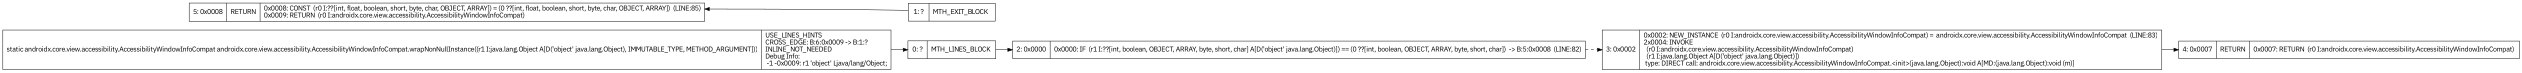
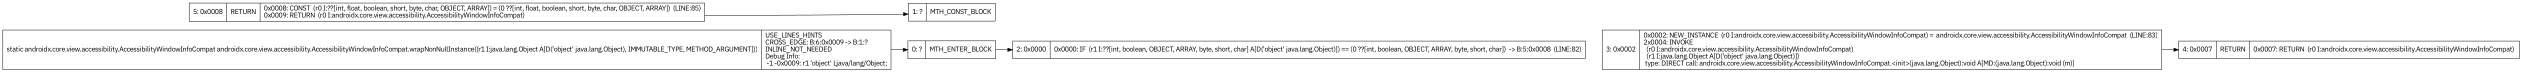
(809, 9) -> (804, 15)
(960, 12) -> (961, 12)
(961, 50) -> (961, 50)
(1591, 50) -> none
